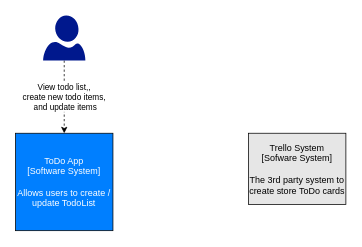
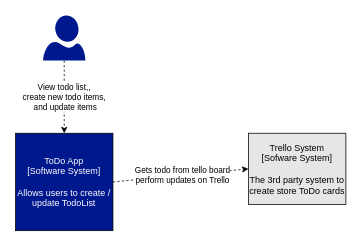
none -> (178, 176)
(64, 182) -> (64, 182)
